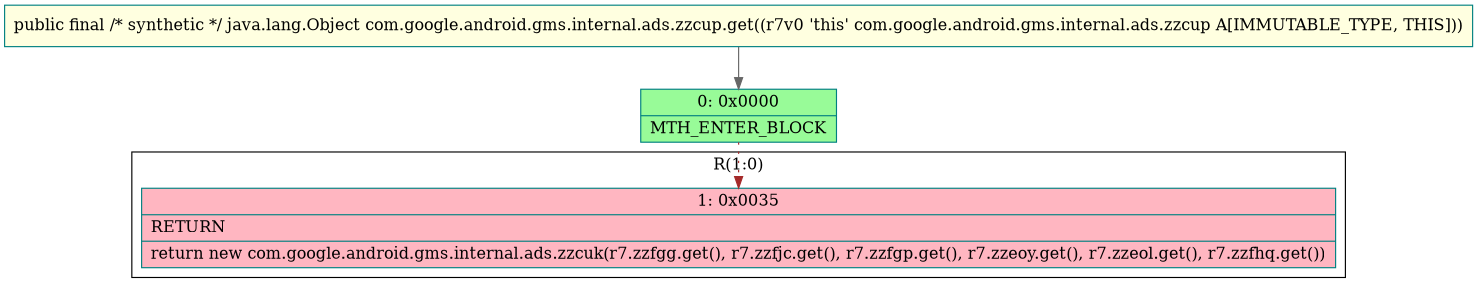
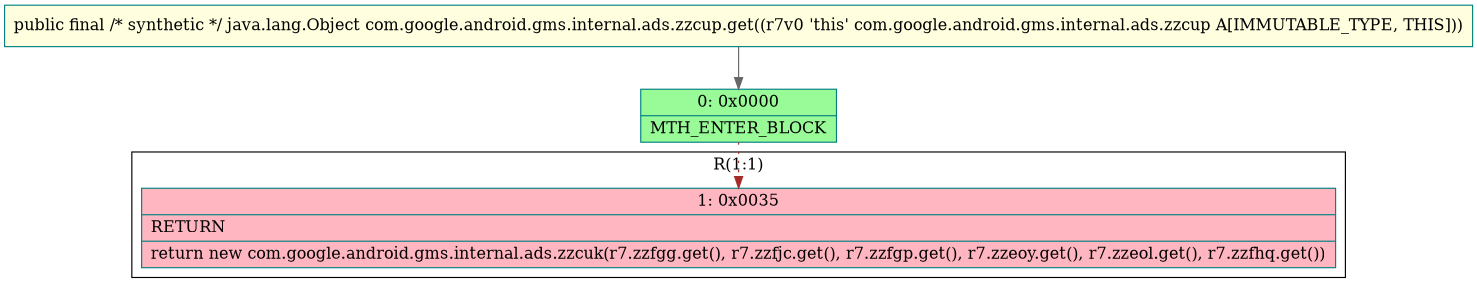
(739, 165) -> (739, 165)
